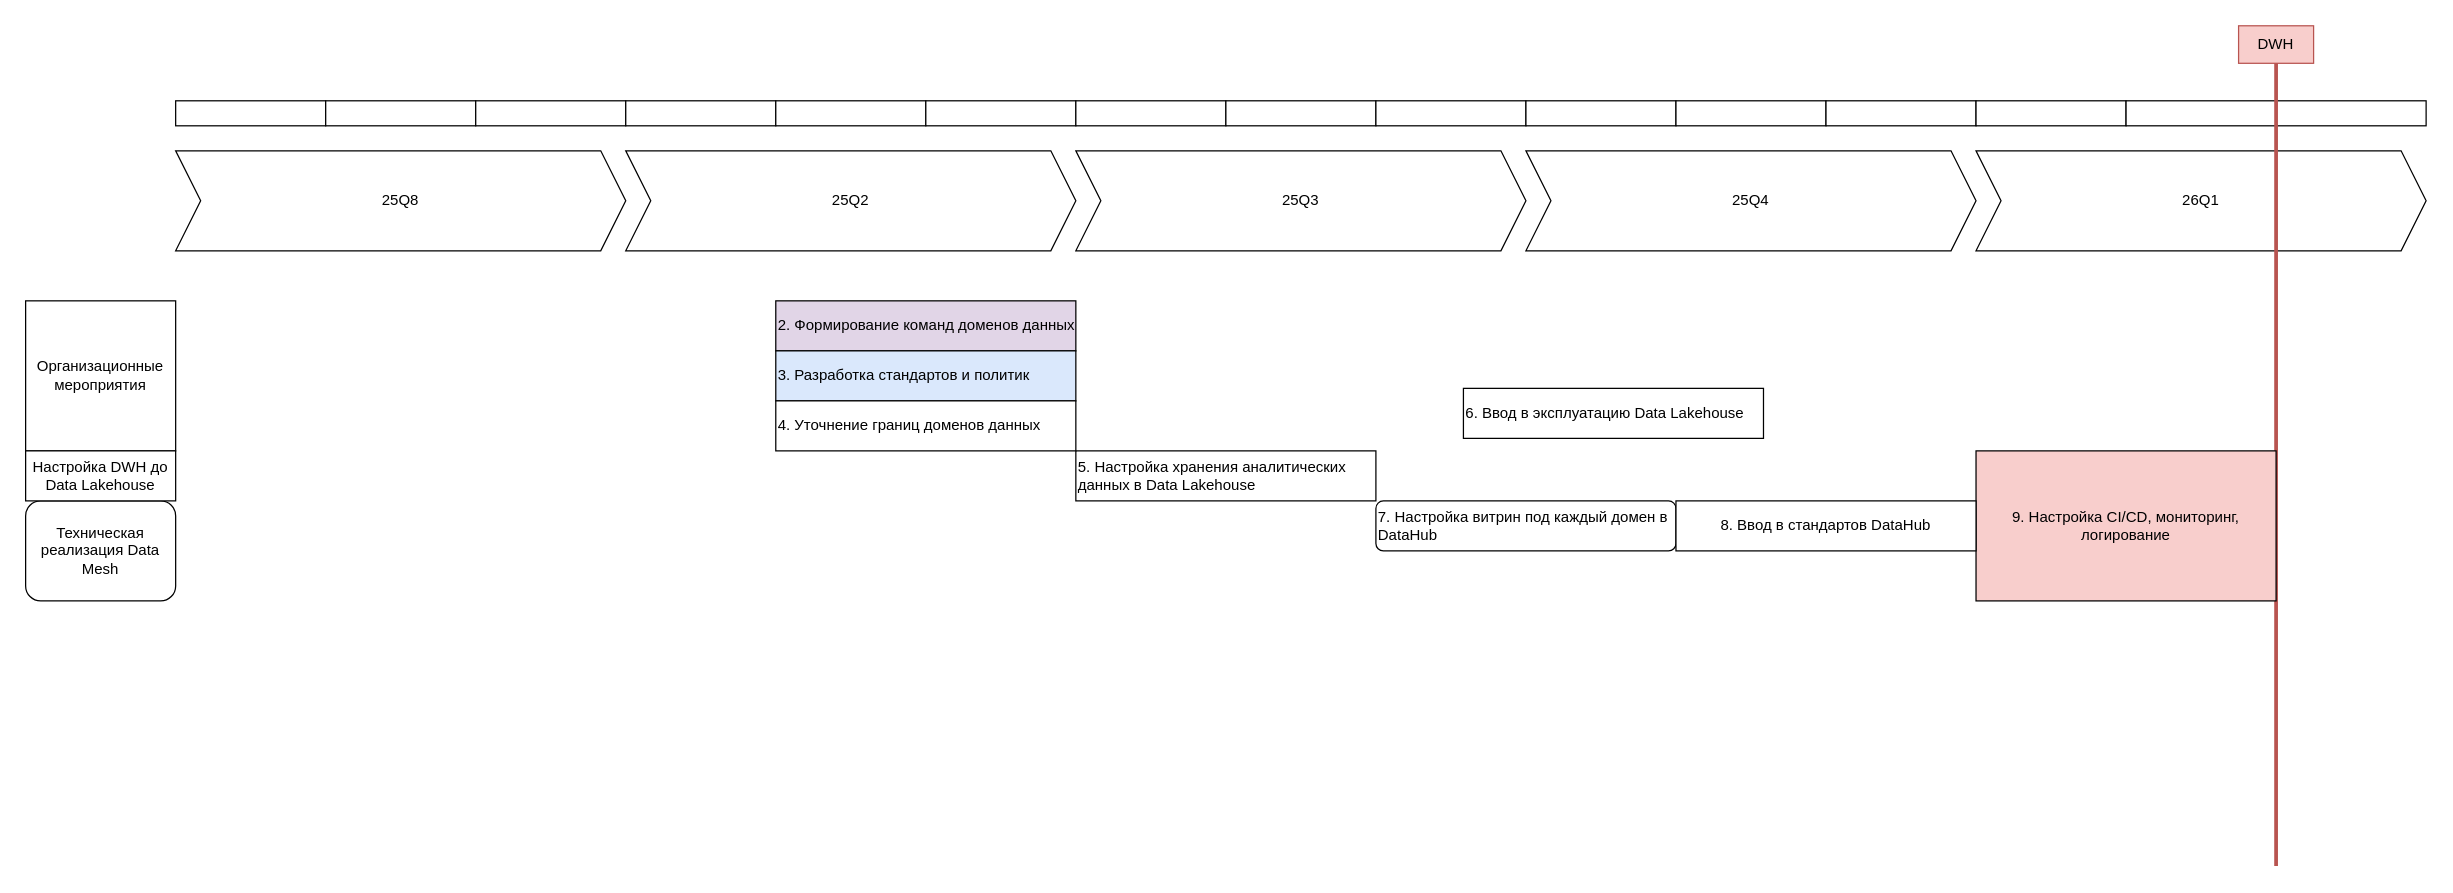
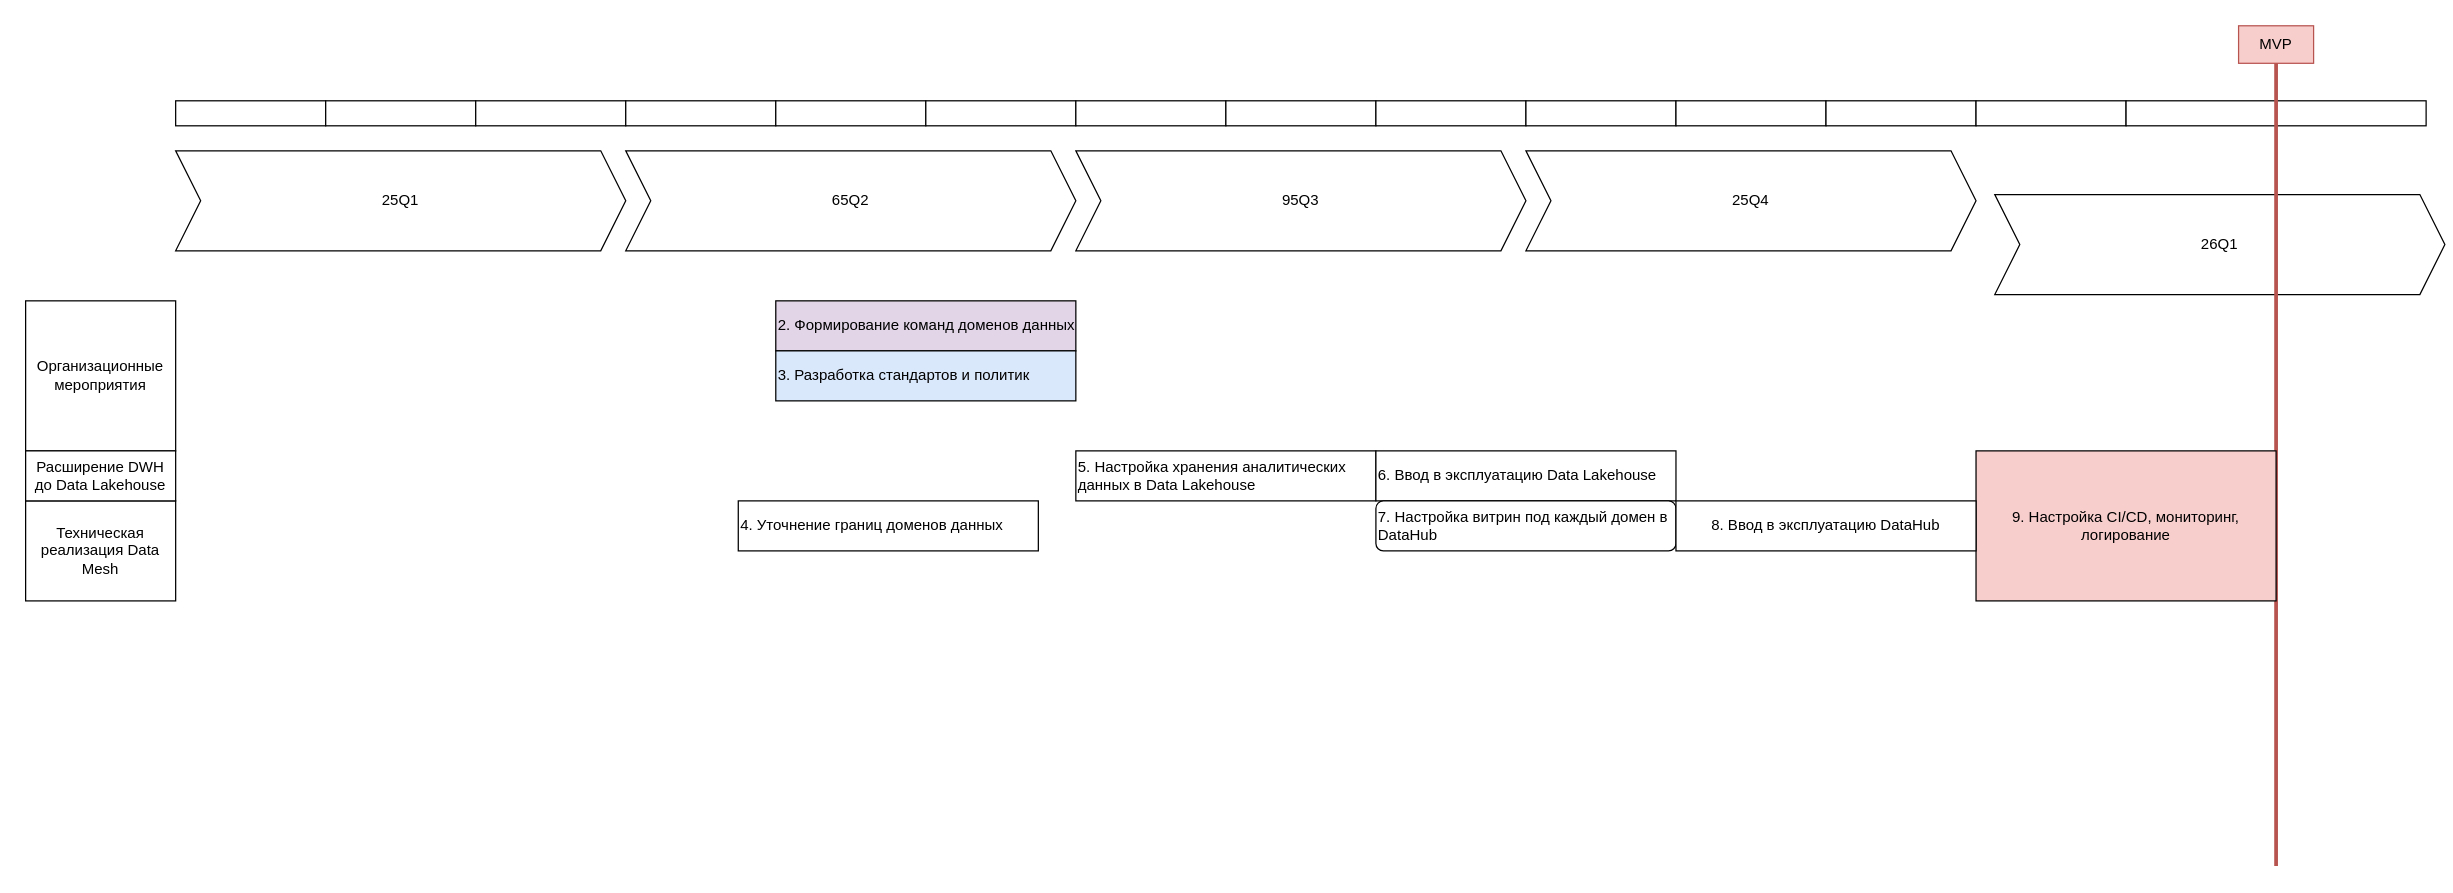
(2276, 44) -> (2276, 44)
(401, 201) -> (401, 201)
(851, 201) -> (851, 201)
(1301, 201) -> (1301, 201)
(2201, 201) -> (2219, 244)
(1613, 413) -> (1526, 476)
(926, 426) -> (888, 526)
(101, 476) -> (101, 476)
(1826, 526) -> (1826, 526)
(101, 551) -> (101, 551)
